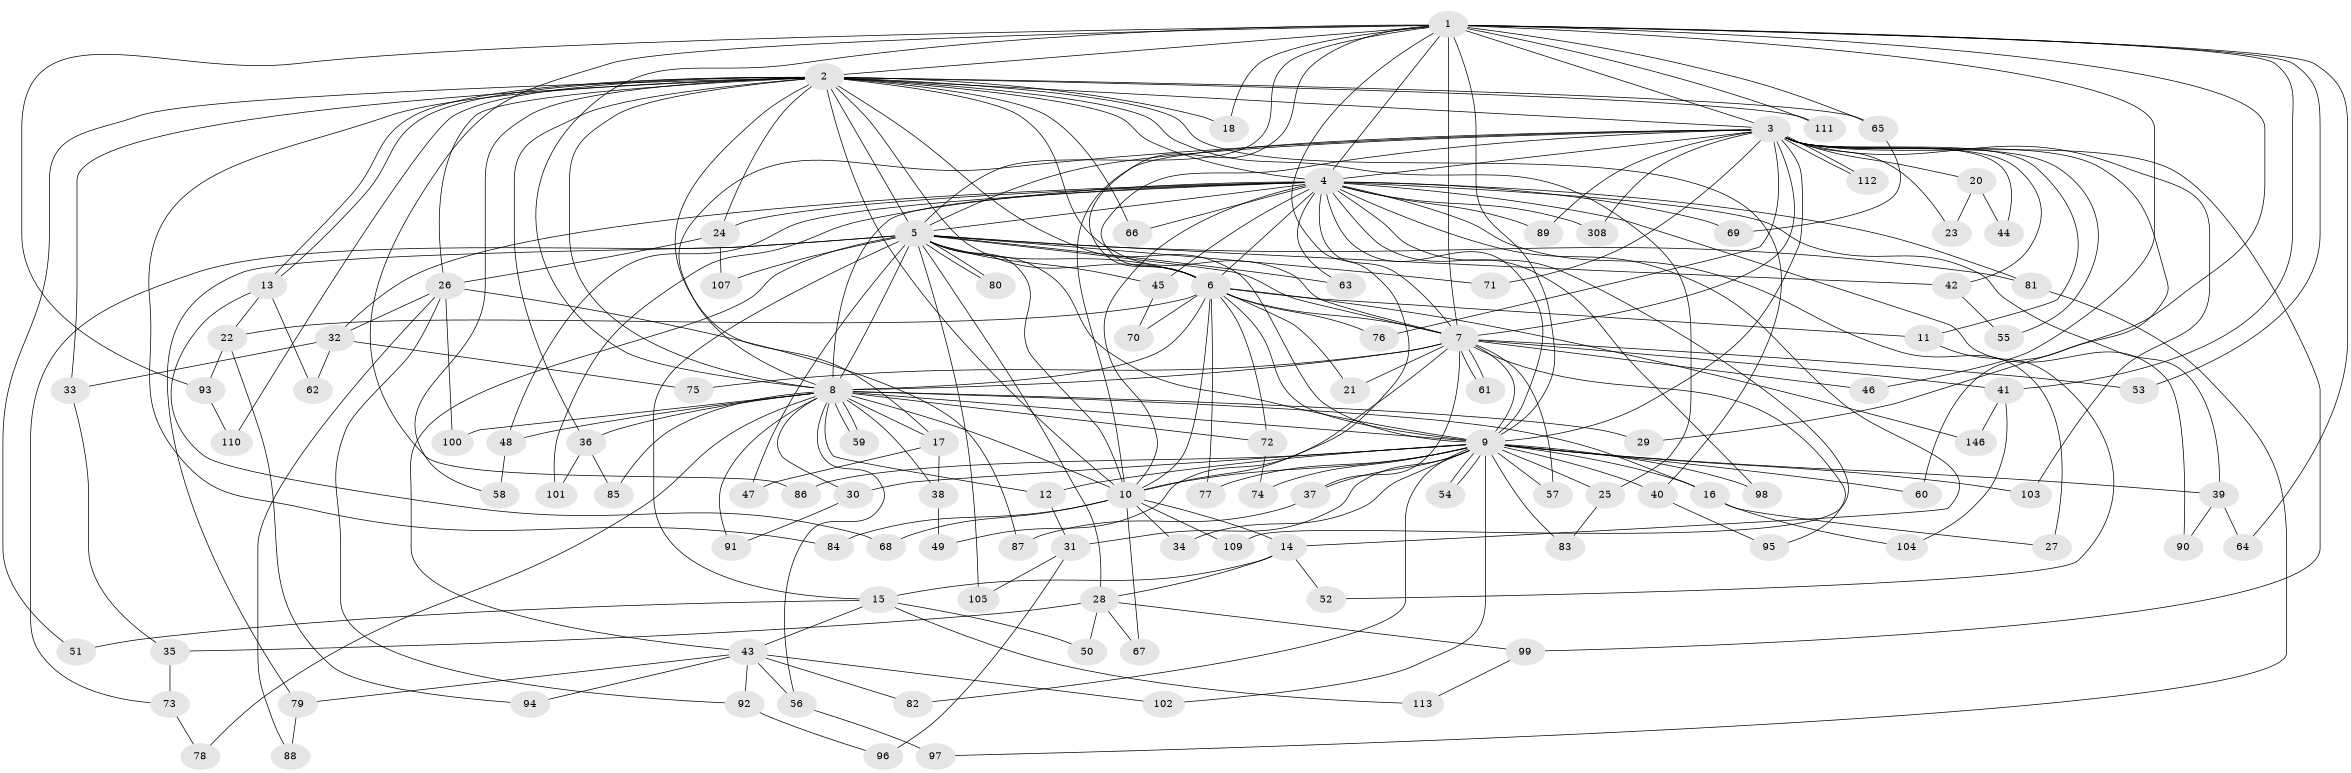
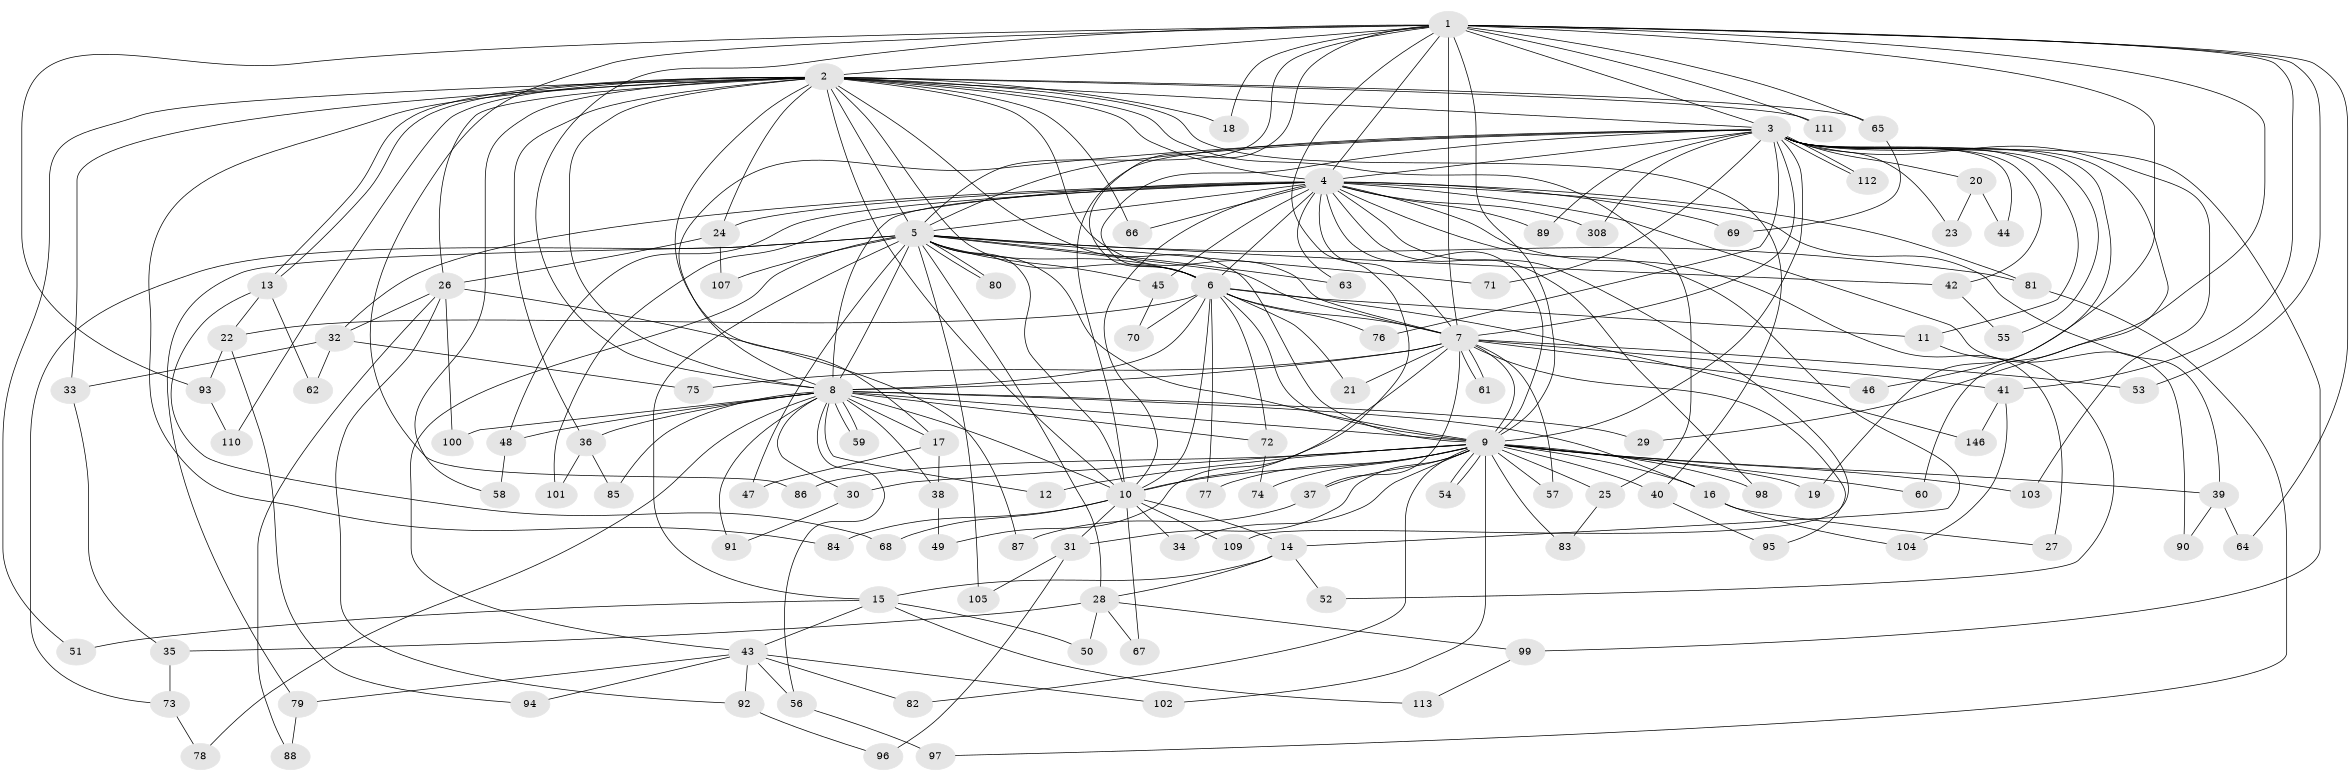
none -> (1815, 495)
(1058, 521) -> (1101, 519)
